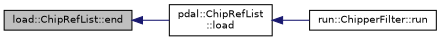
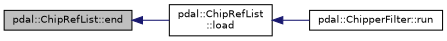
(68, 20) -> (68, 20)
(373, 20) -> (376, 20)
